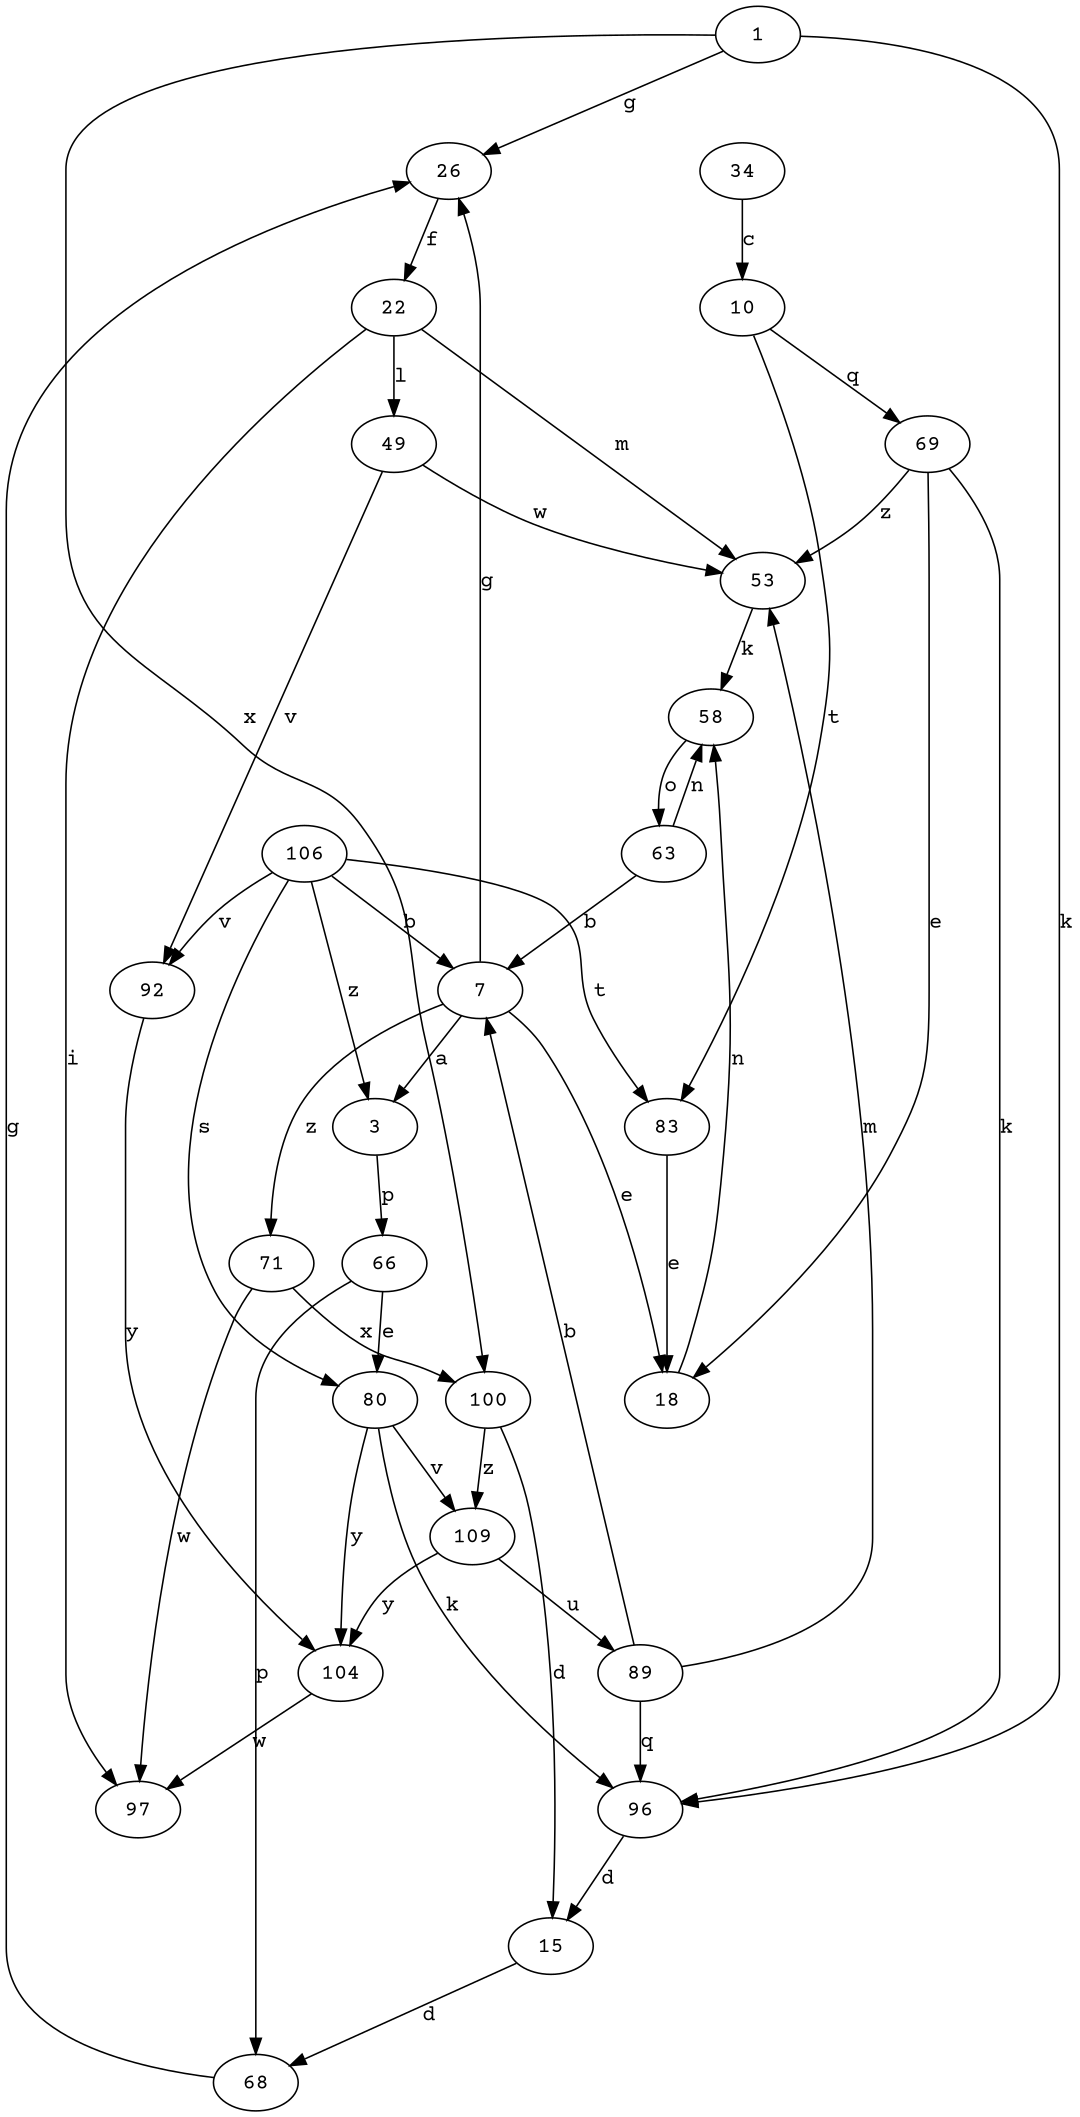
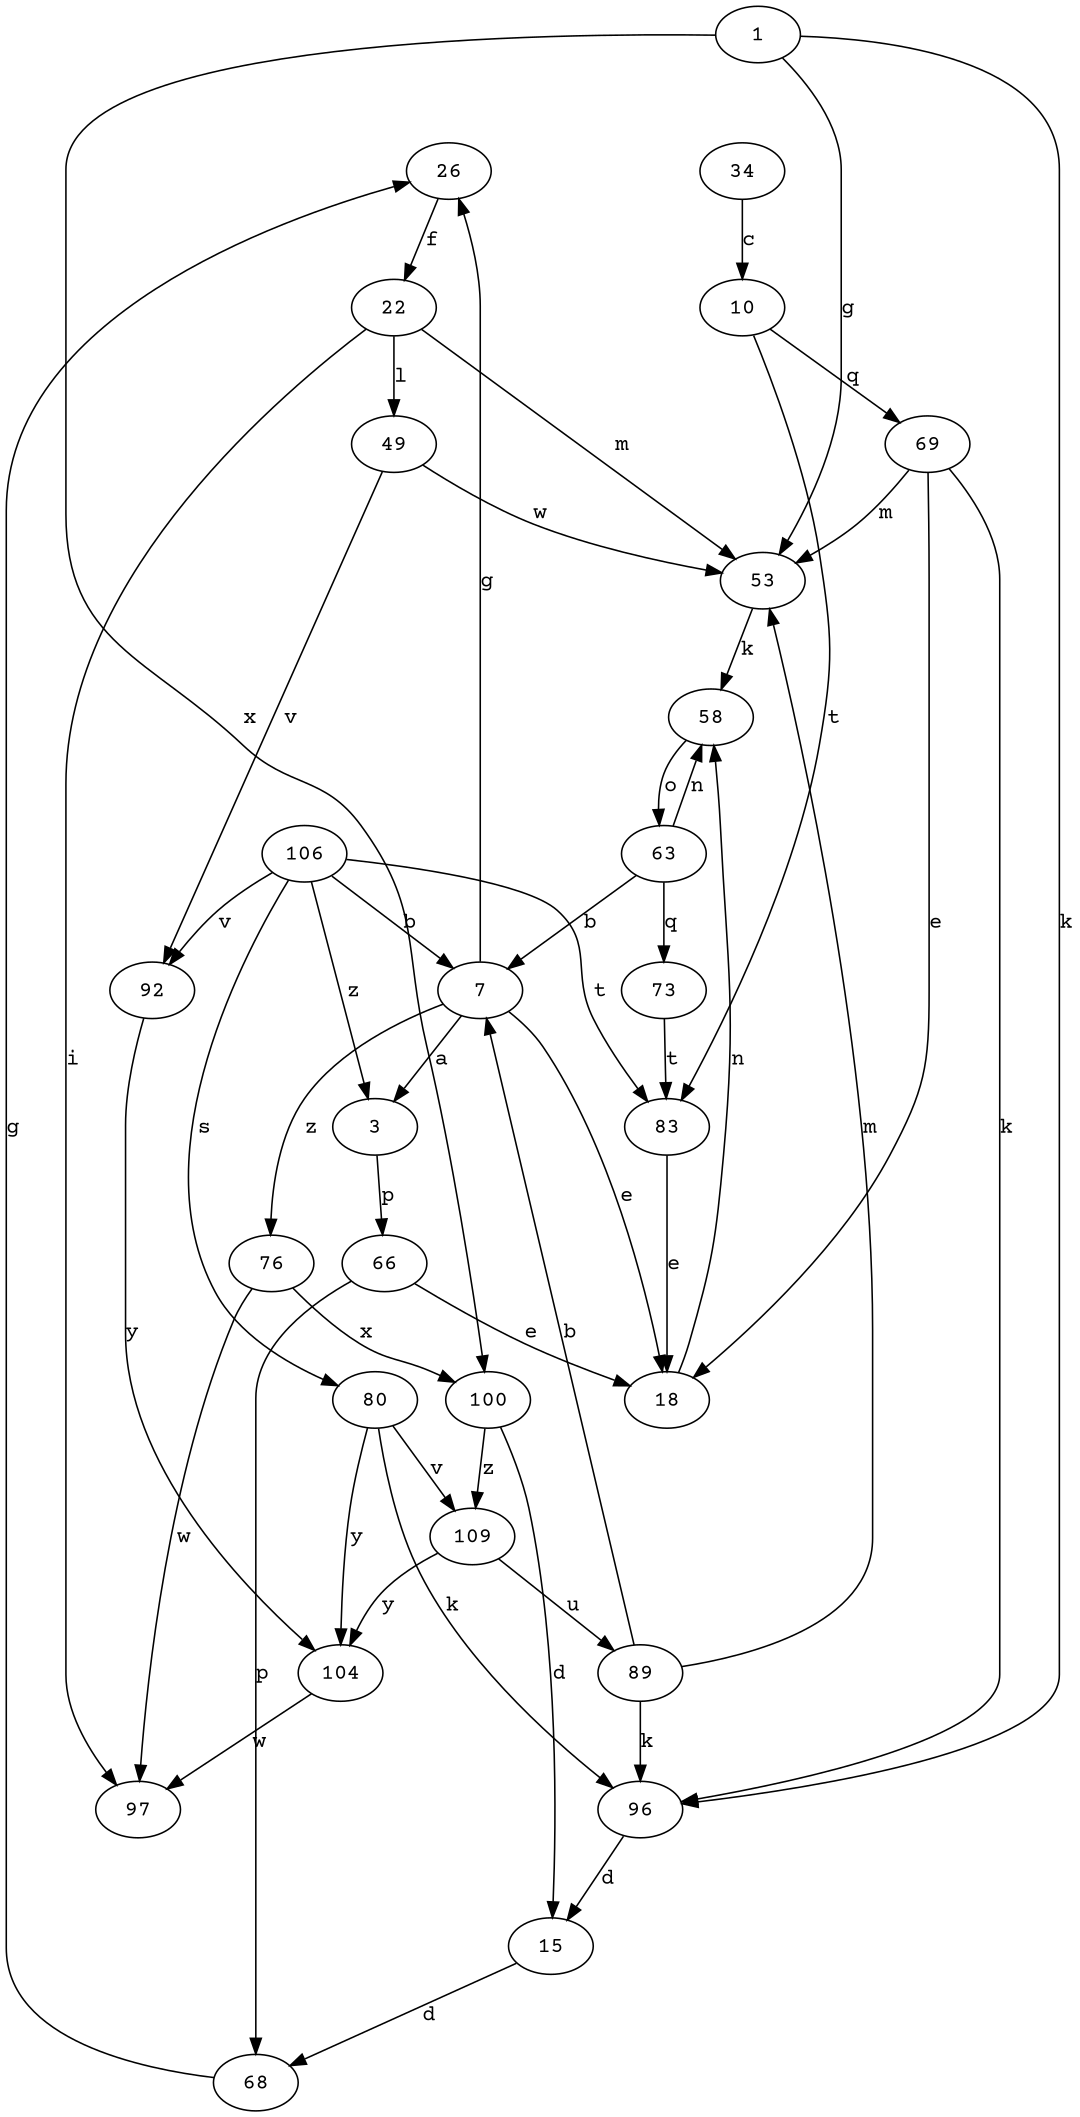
(611, 100) -> (841, 296)
(886, 512) -> (886, 512)
none -> (664, 990)
(272, 1263) -> (272, 1263)
(380, 1324) -> (512, 1338)
(647, 1741) -> (647, 1741)
